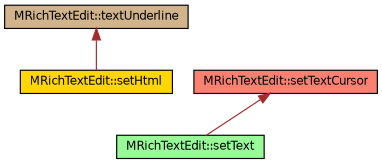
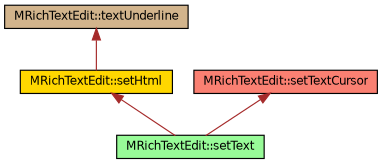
none -> (148, 118)
